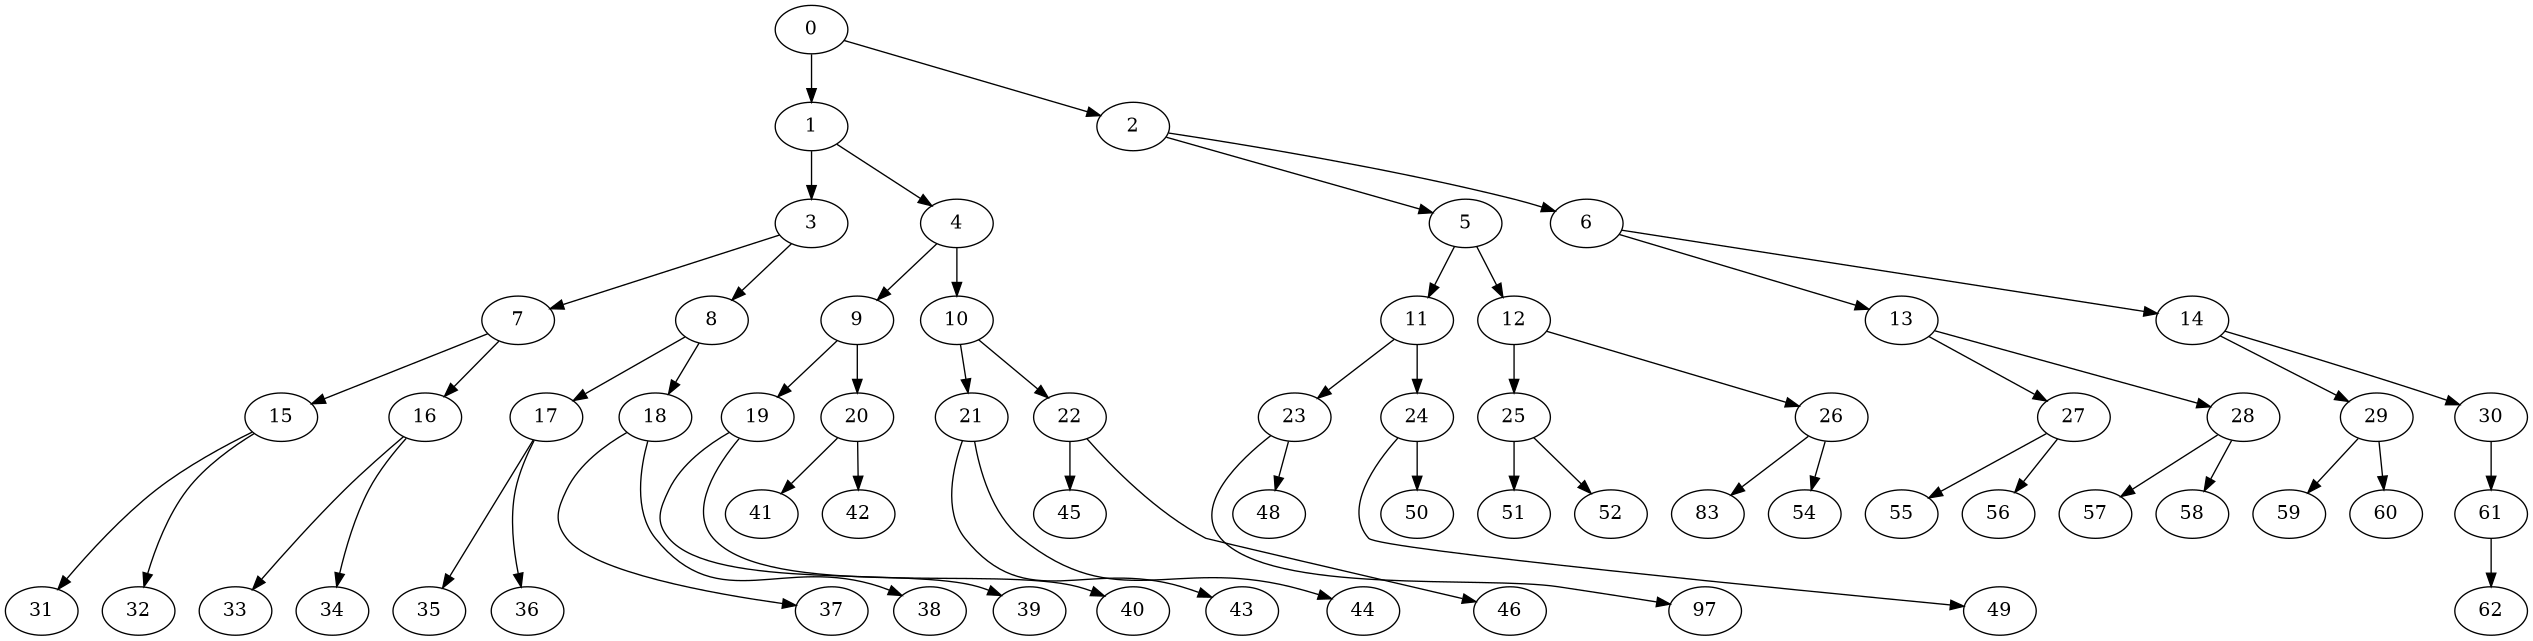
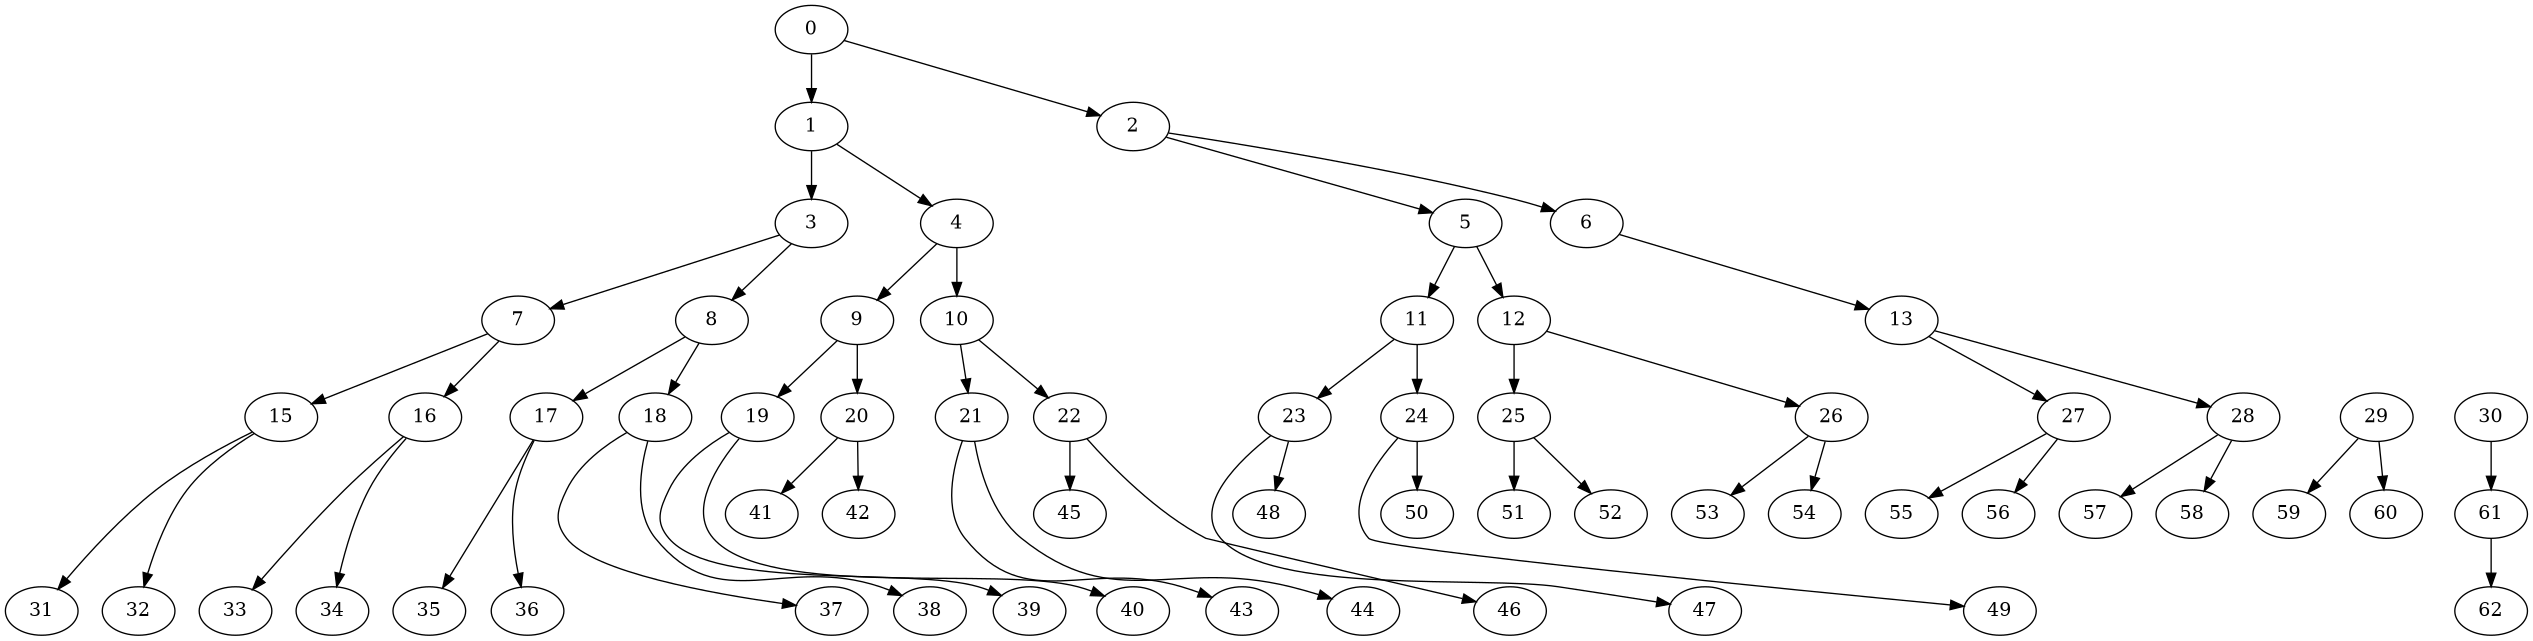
(2192, 320) -> none
(1708, 514) -> (1708, 514)
(1705, 611) -> (1705, 611)
